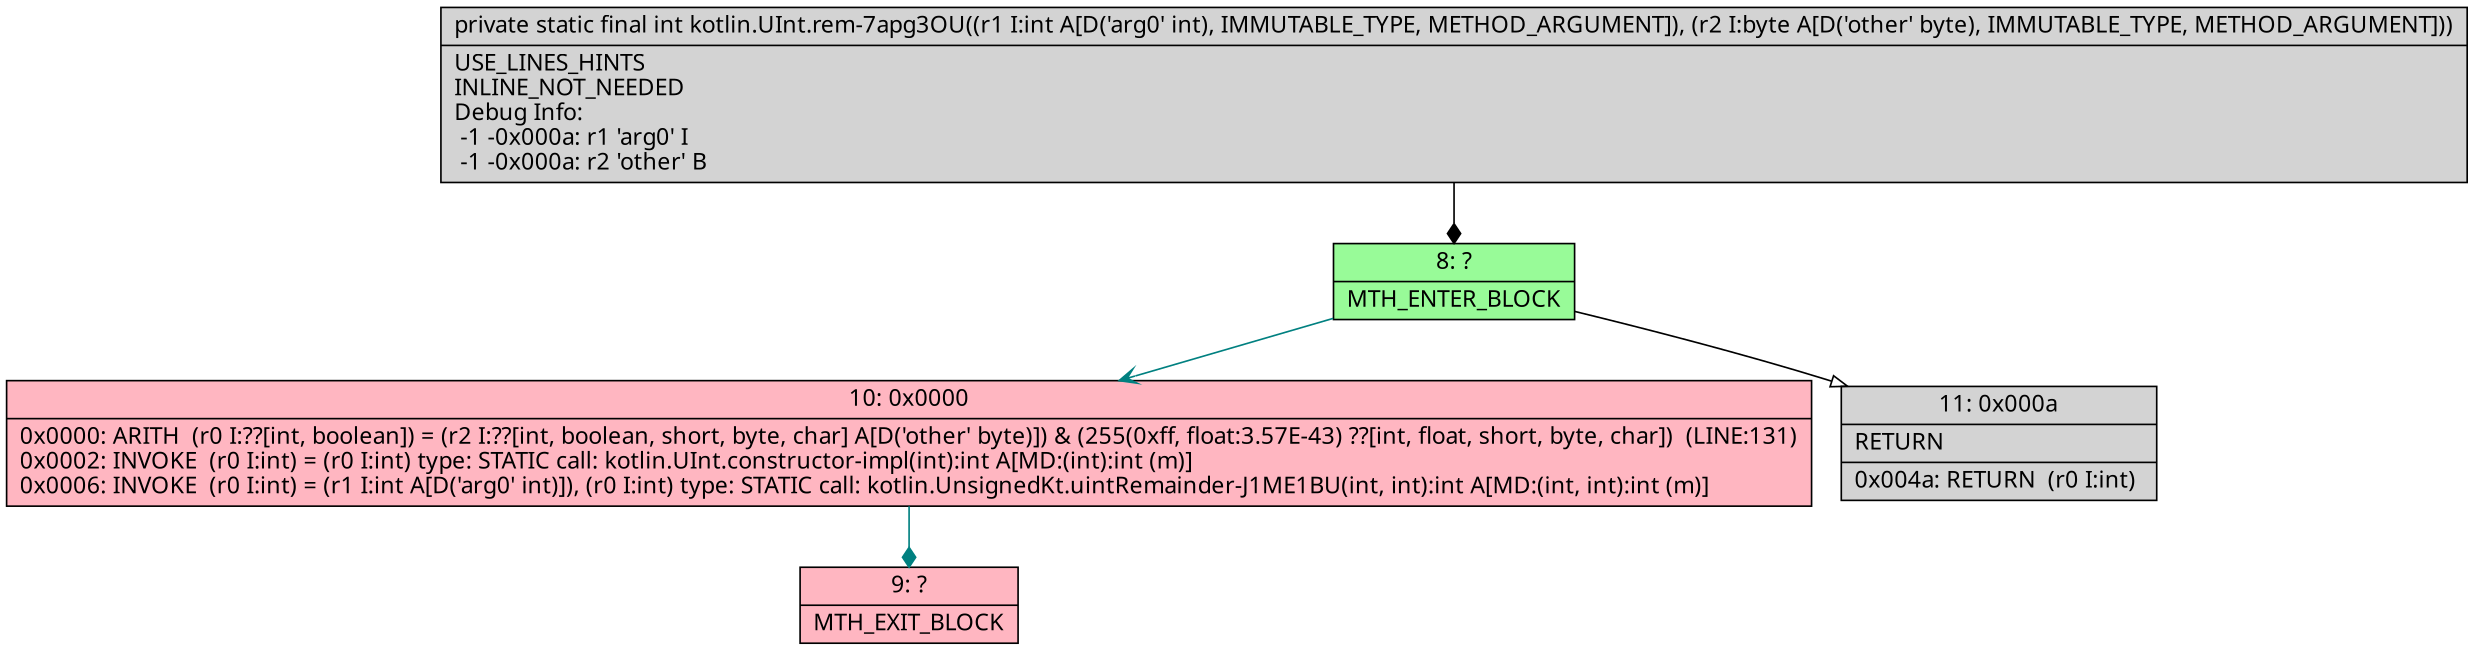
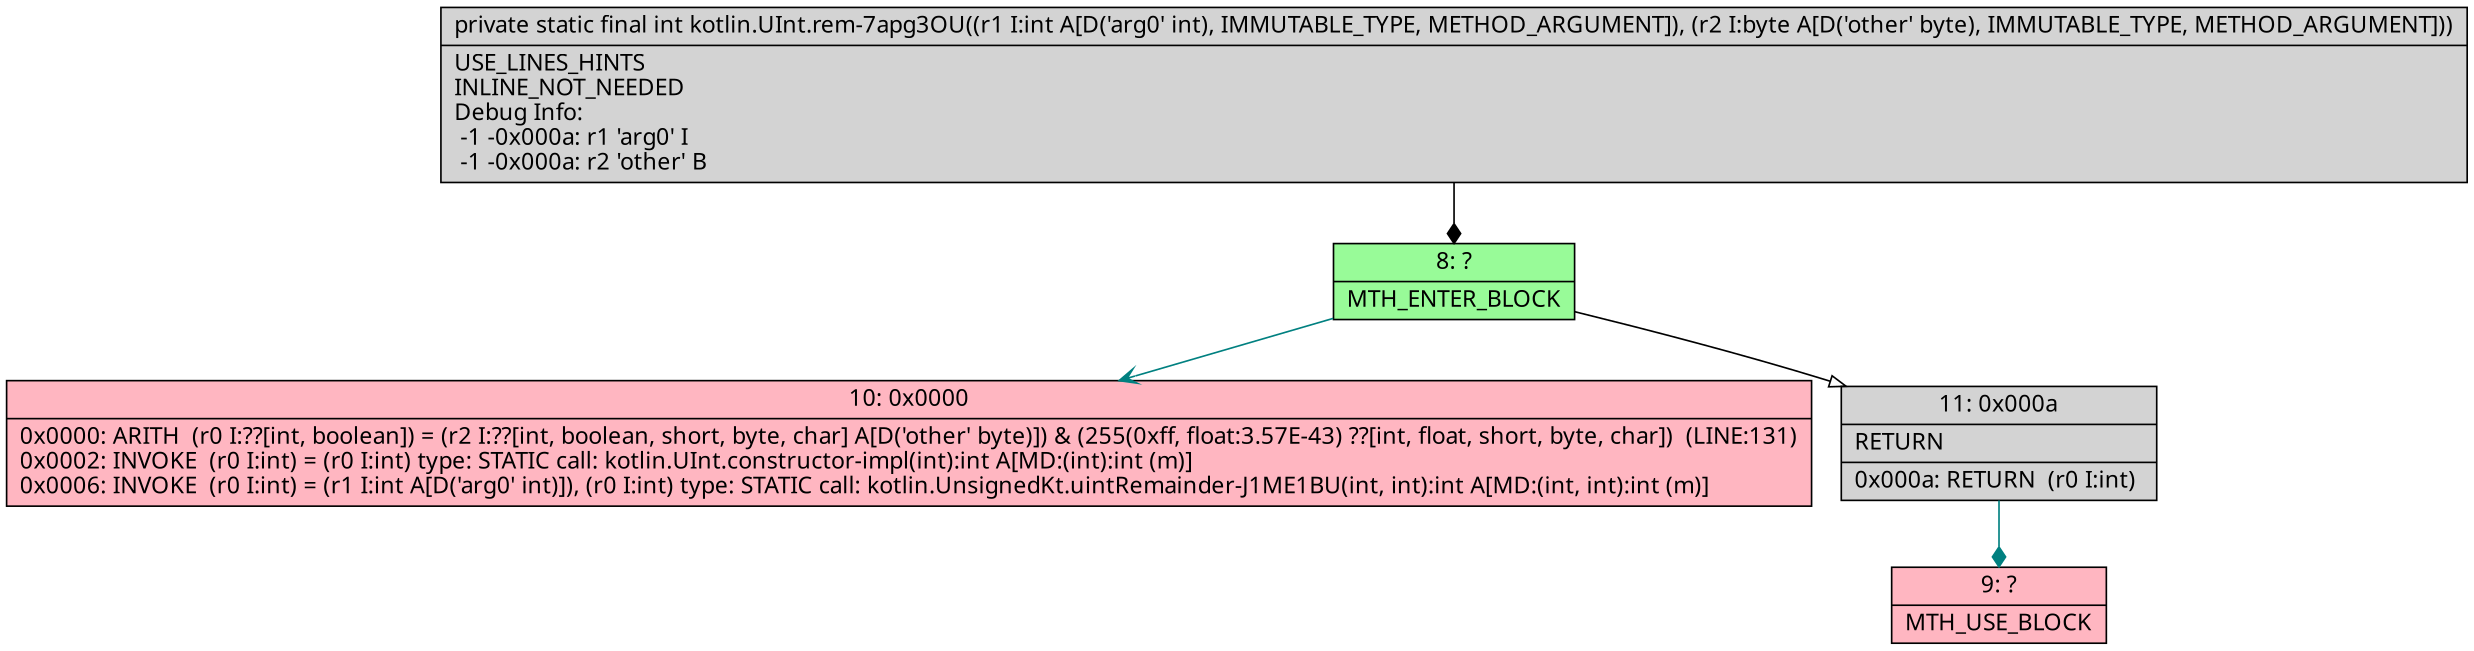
(1999, 481) -> (1999, 481)
(909, 527) -> (1999, 524)
(909, 623) -> (1999, 623)
